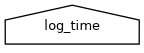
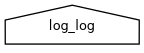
(72, 27) -> (72, 27)
